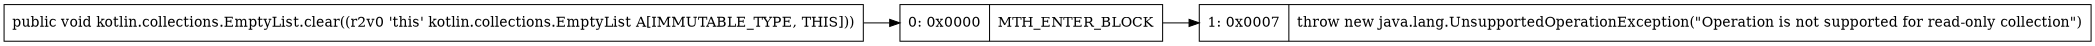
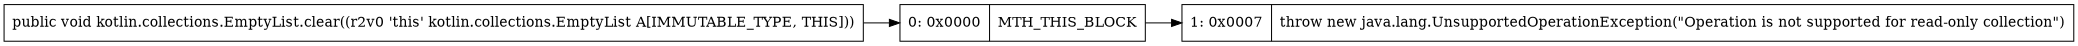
(1076, 22) -> (1067, 22)
